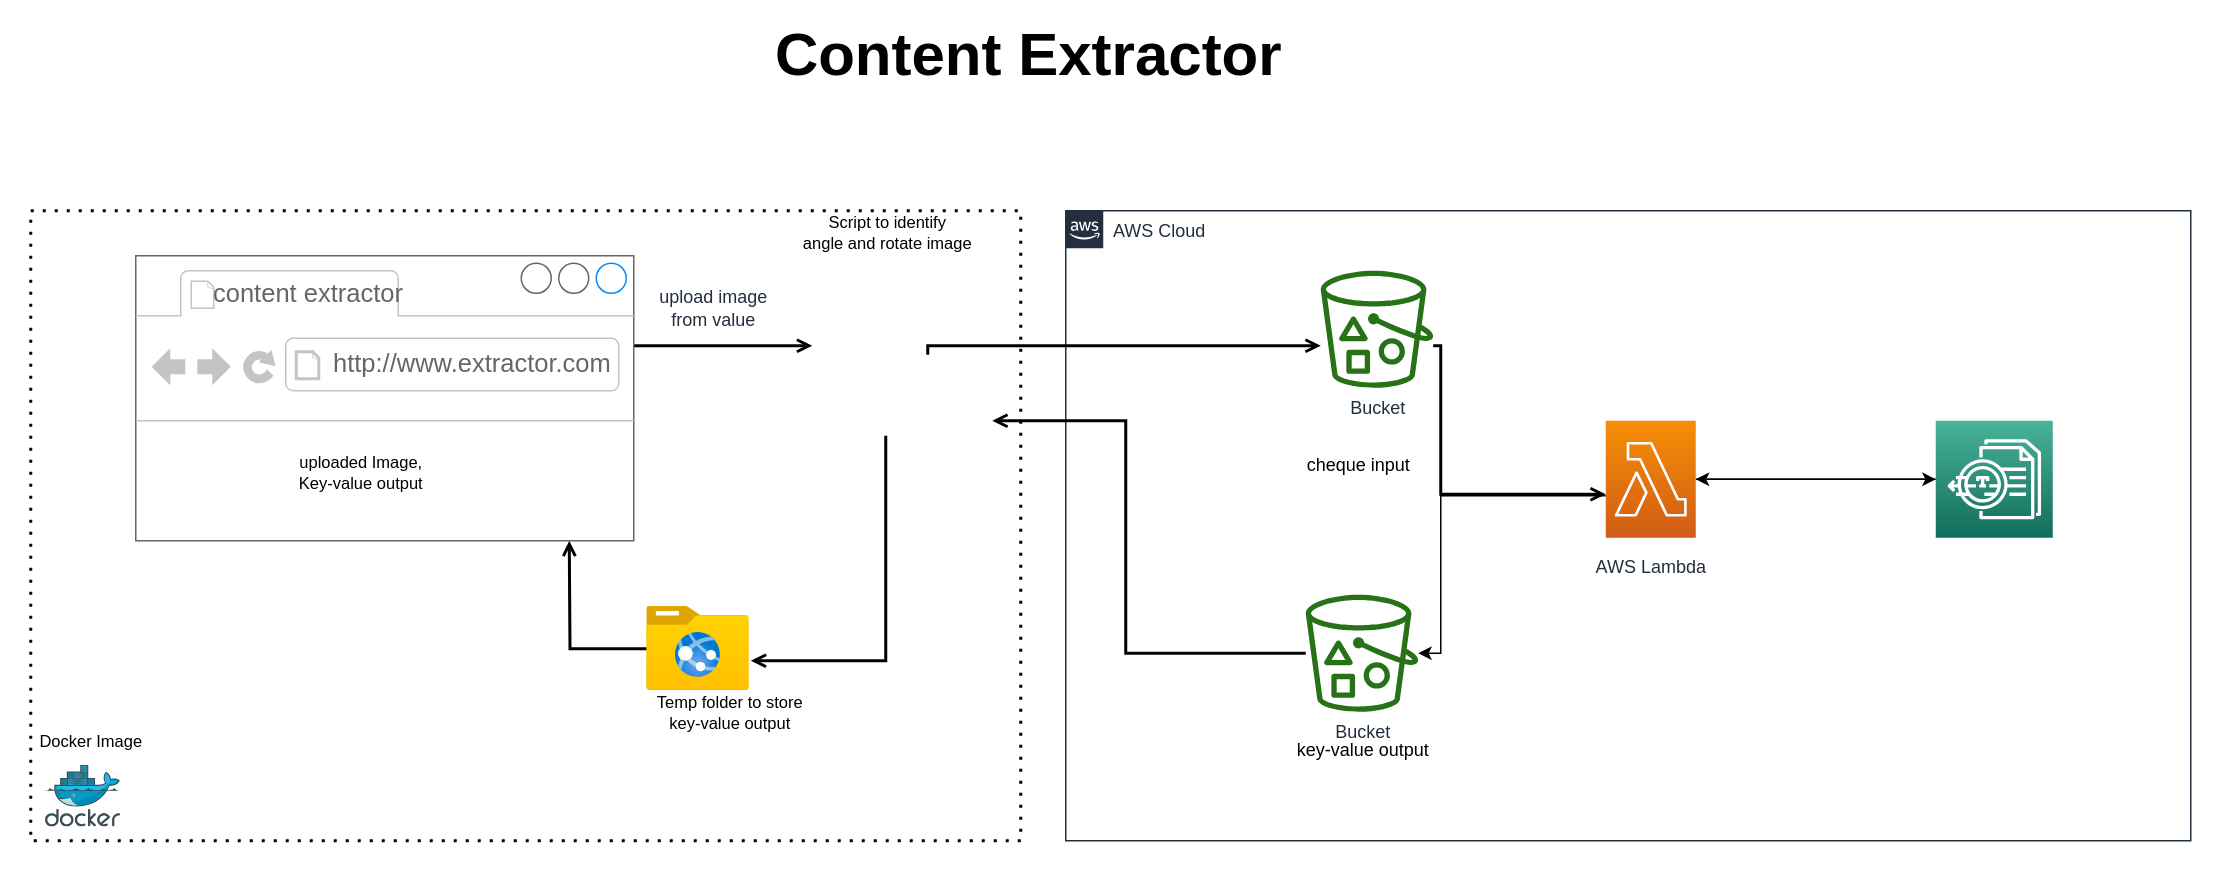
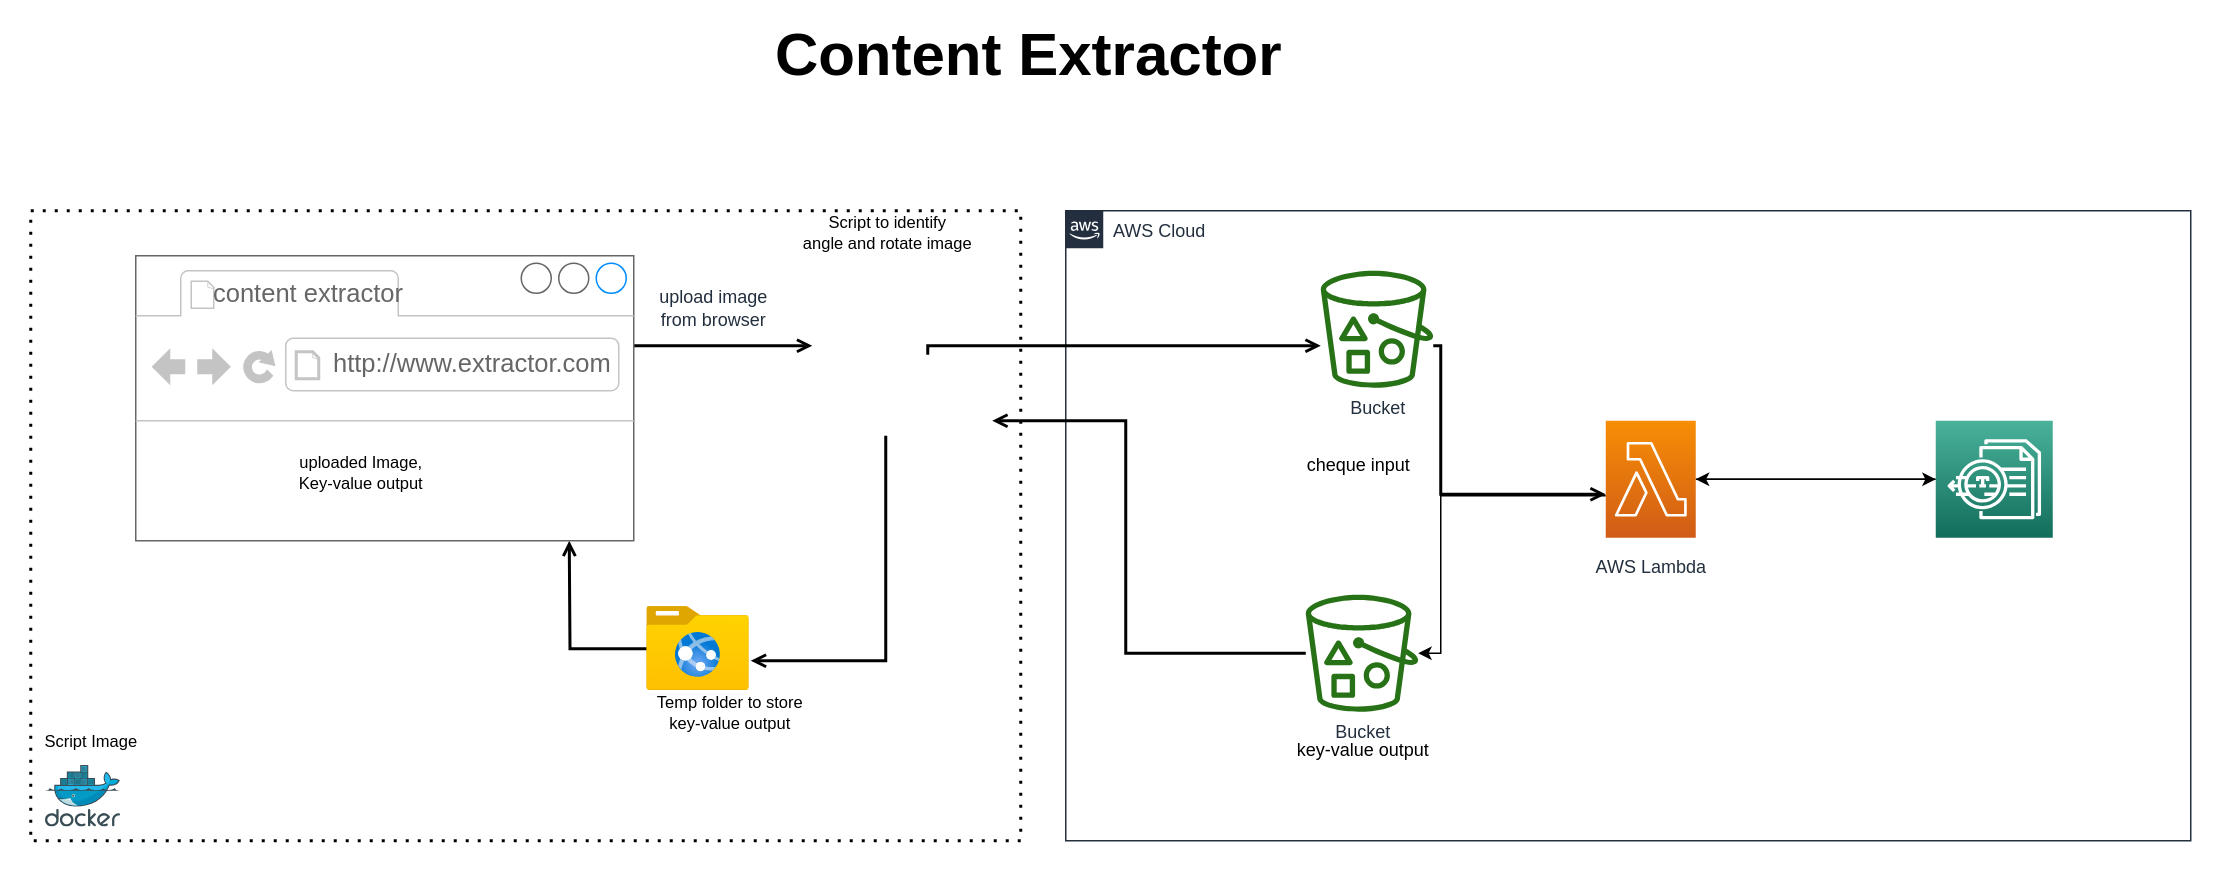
(714, 308) -> (714, 308)
(92, 742) -> (92, 742)
